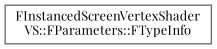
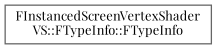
(108, 24) -> (108, 24)
